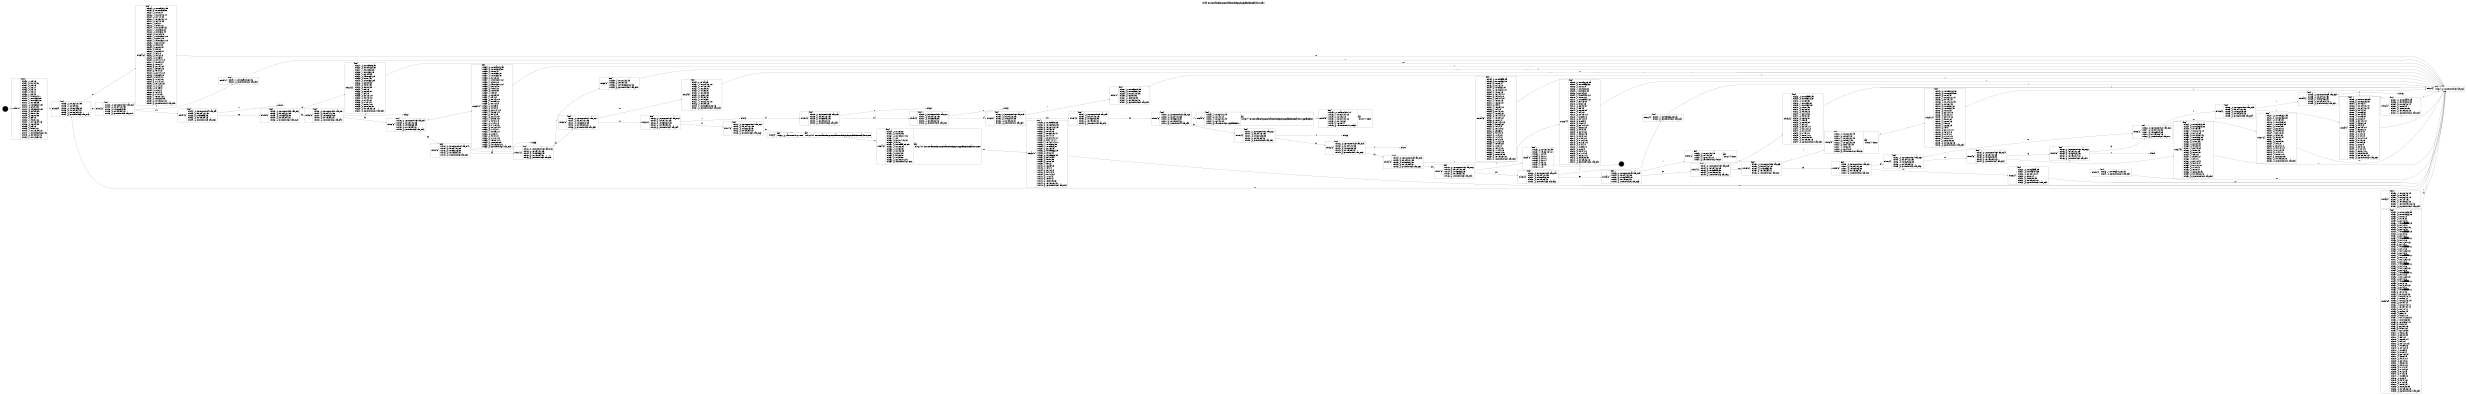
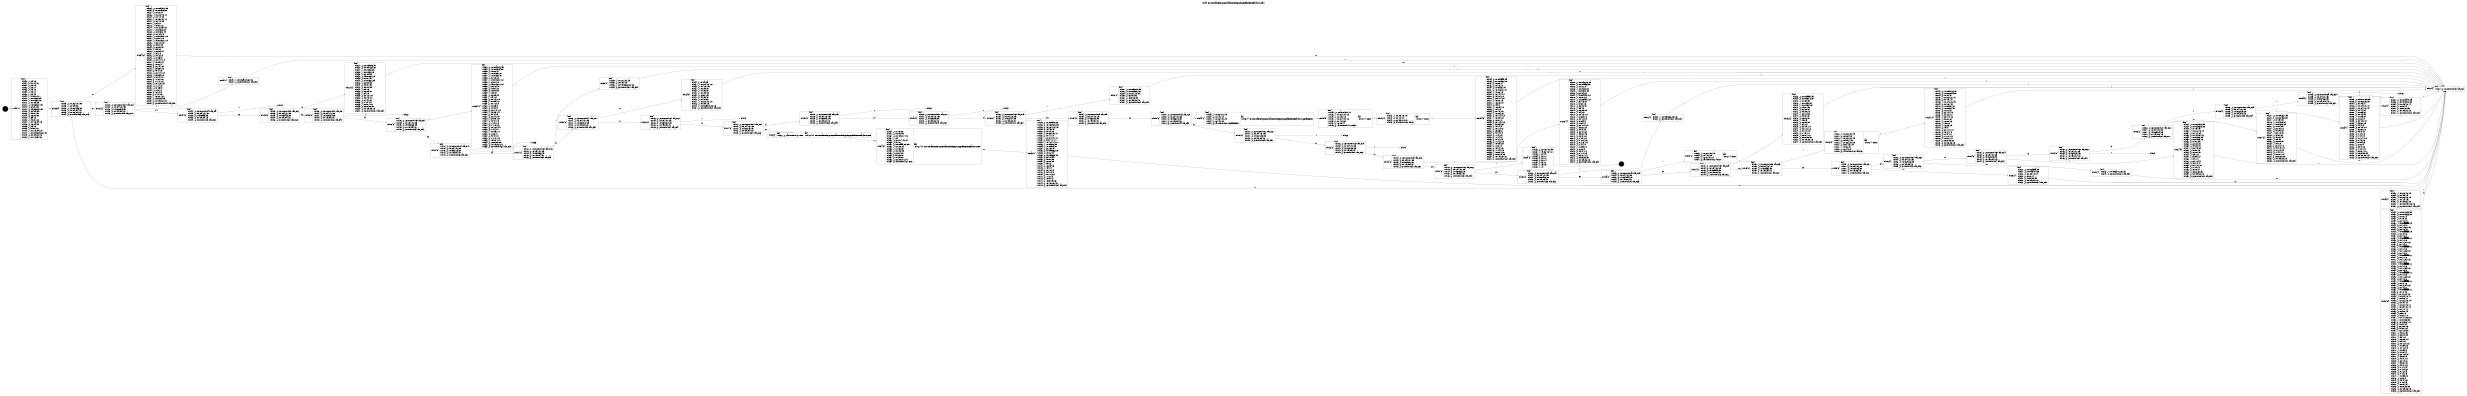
(773, 119) -> (781, 124)
none -> (1403, 119)
(2027, 142) -> (2007, 166)
